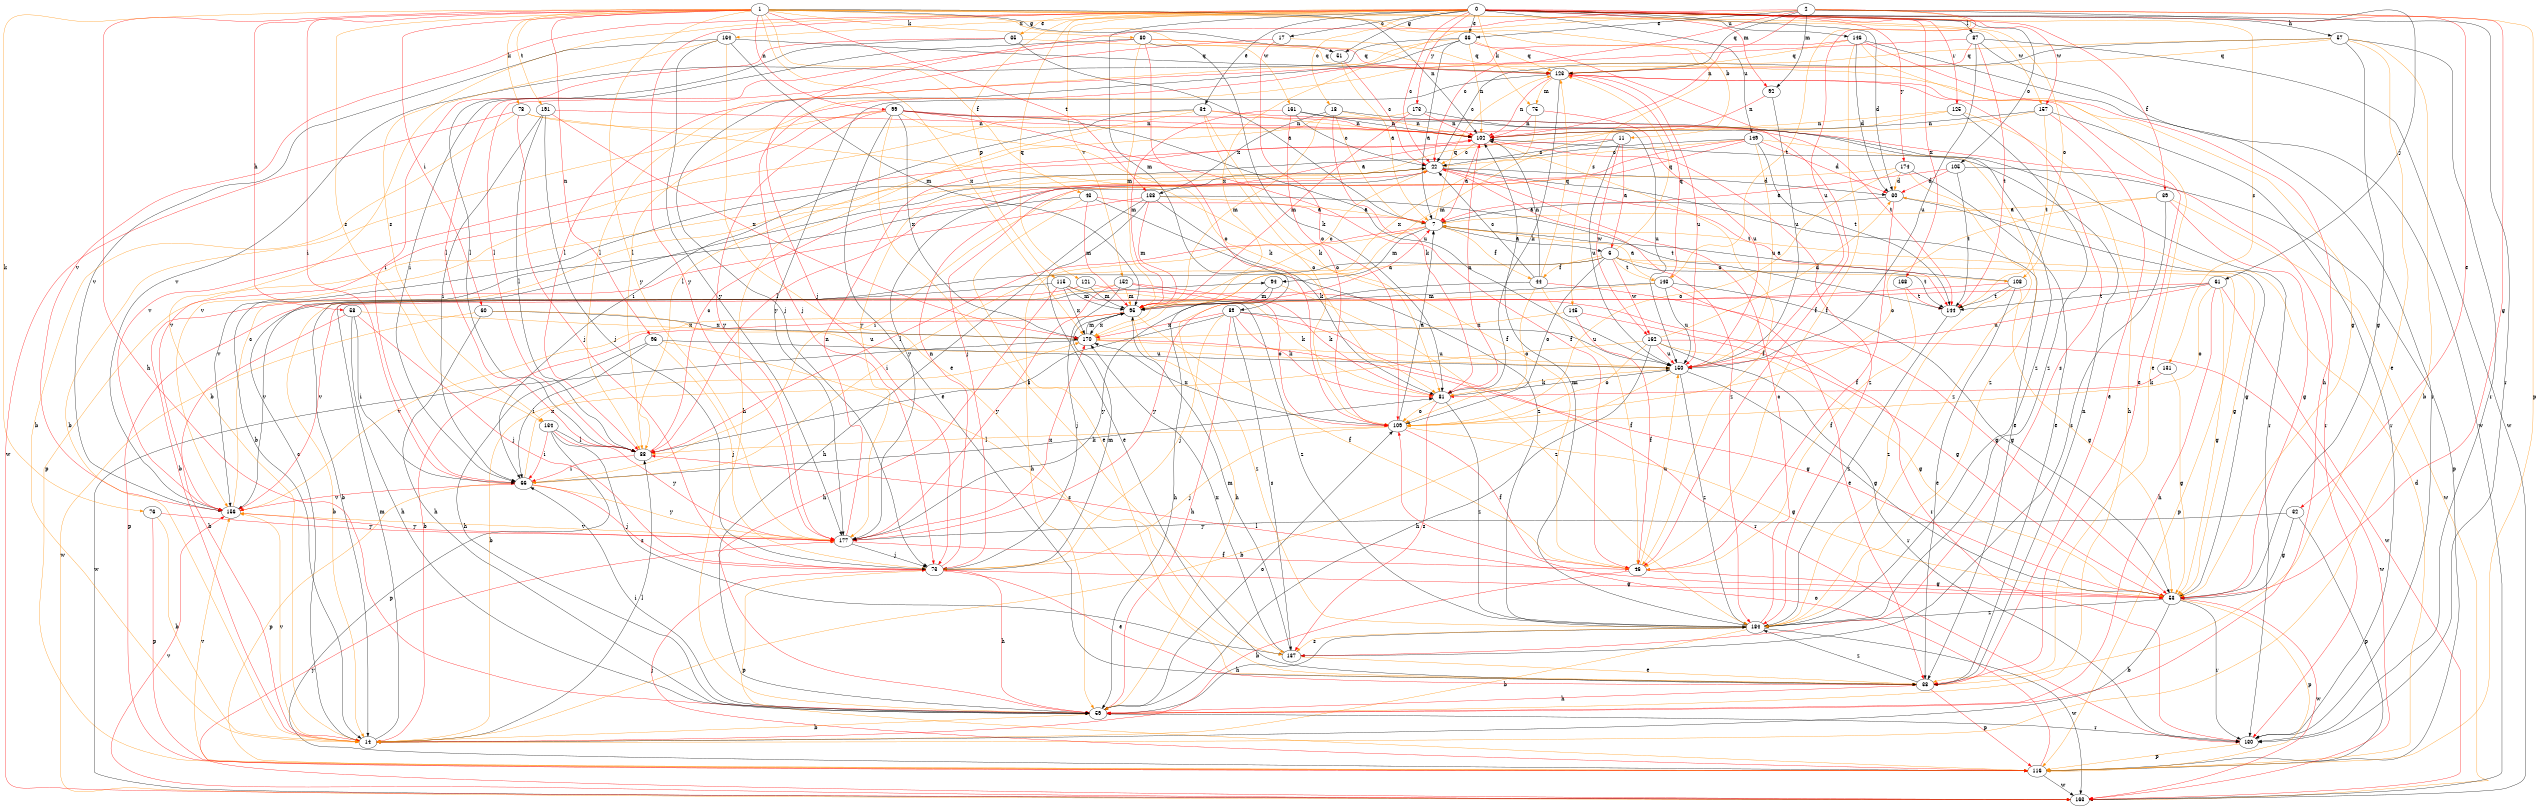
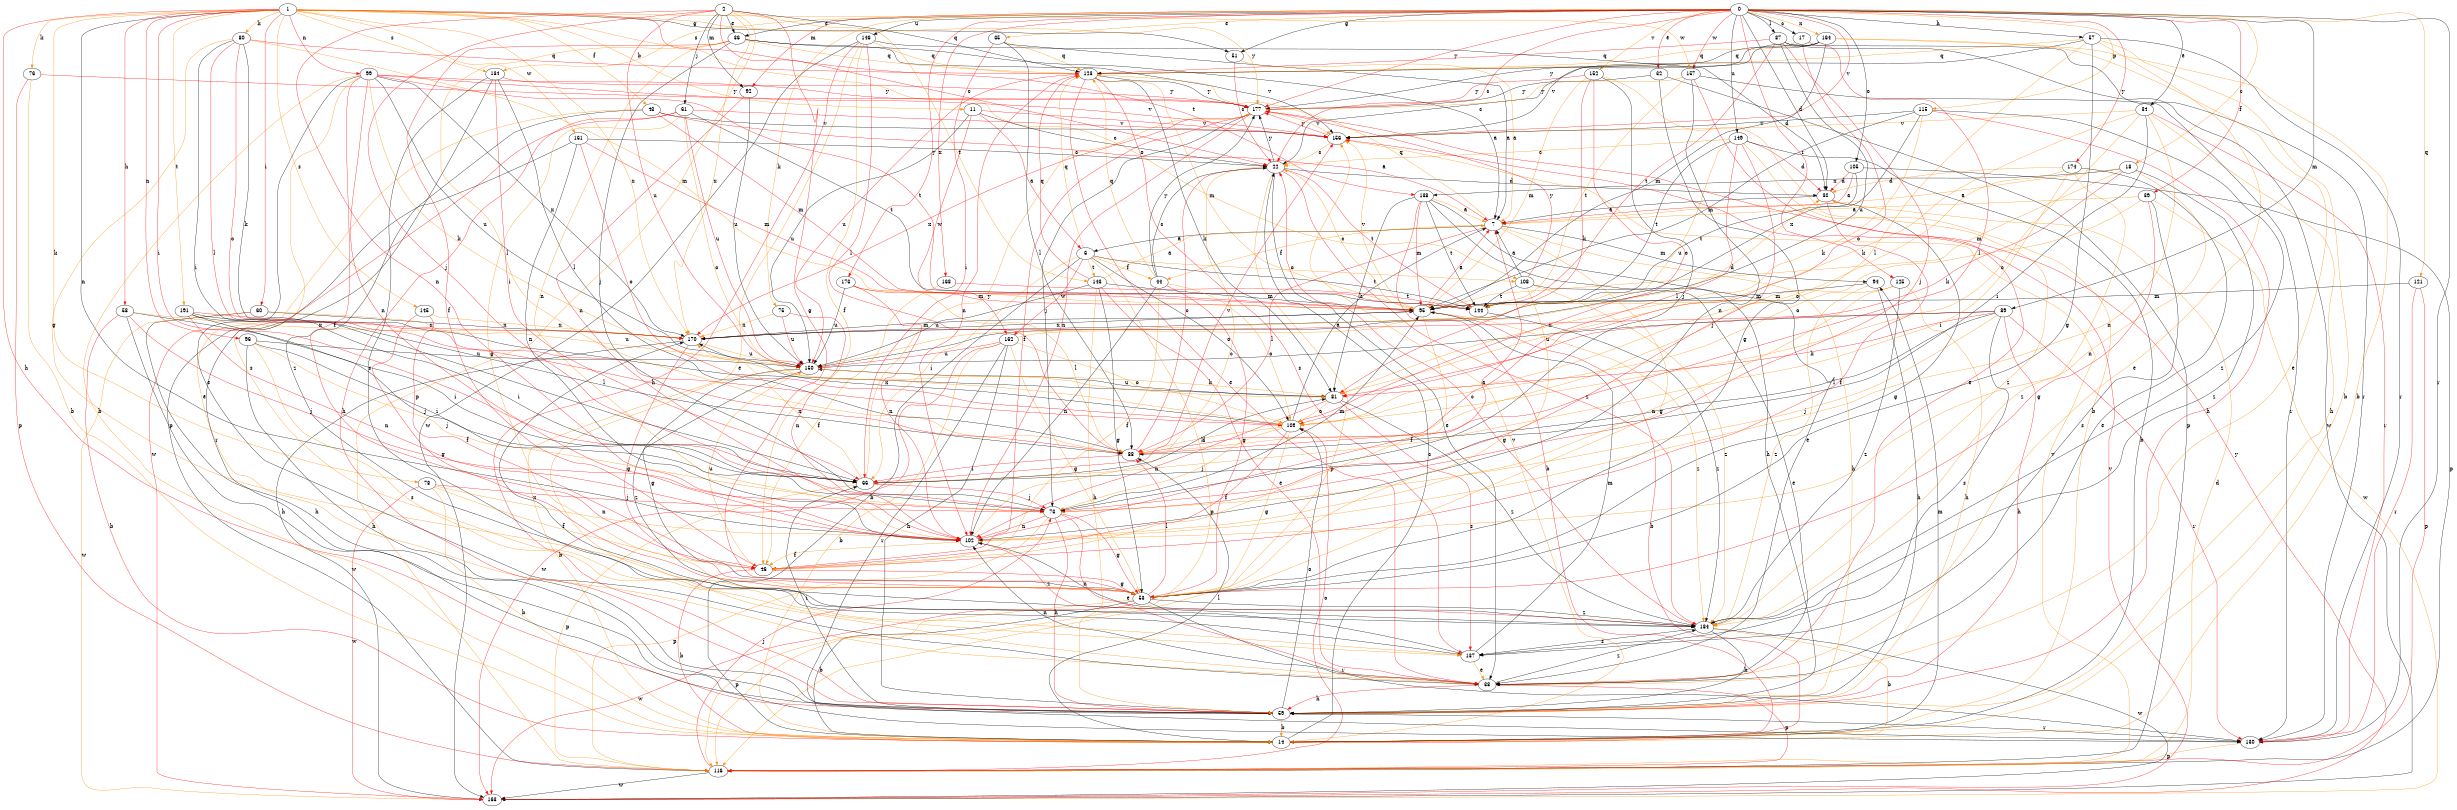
(1543, 88) -> (1222, 220)
(2167, 369) -> none
(1521, 631) -> (1589, 642)
